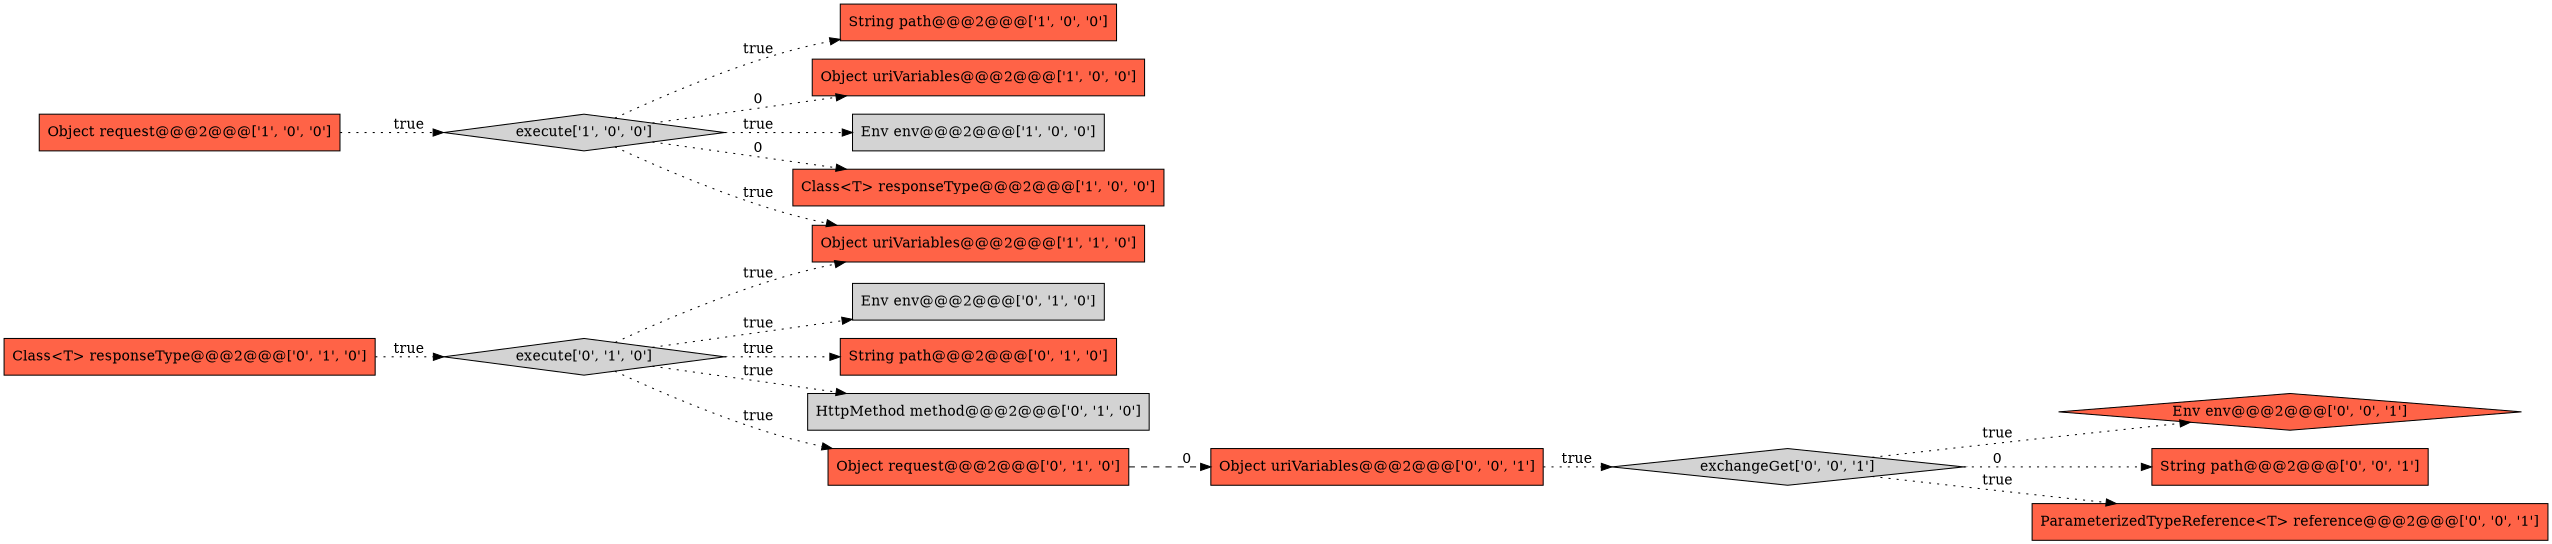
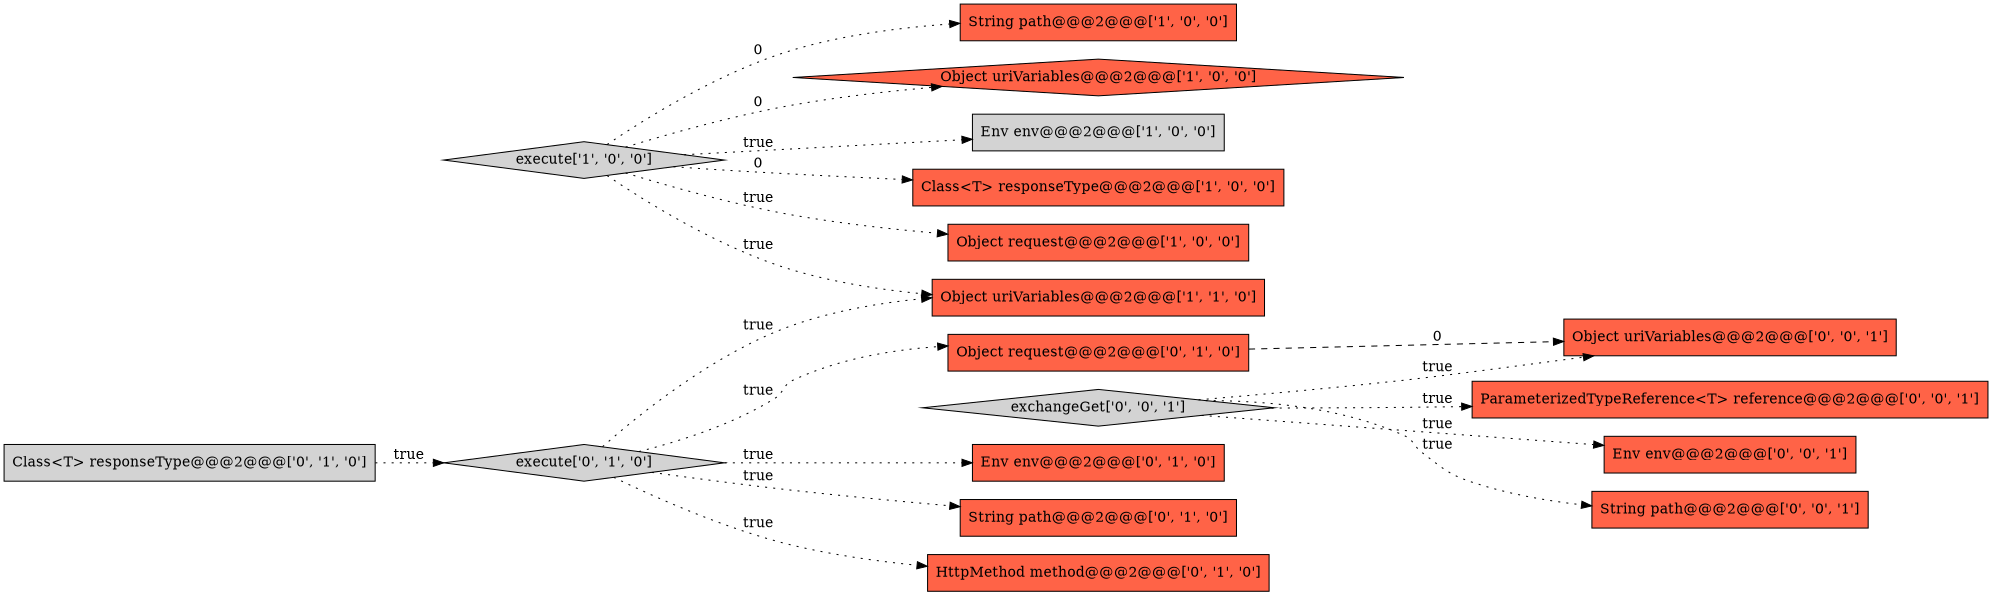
(759, 49) -> (759, 50)
(978, 77) -> (1098, 77)
(387, 133) -> (780, 213)
(978, 302) -> (1098, 463)
(190, 357) -> (190, 463)
(978, 412) -> (1098, 573)
(2290, 412) -> (1730, 455)
(1998, 459) -> (1438, 445)
(1572, 467) -> (1391, 382)
